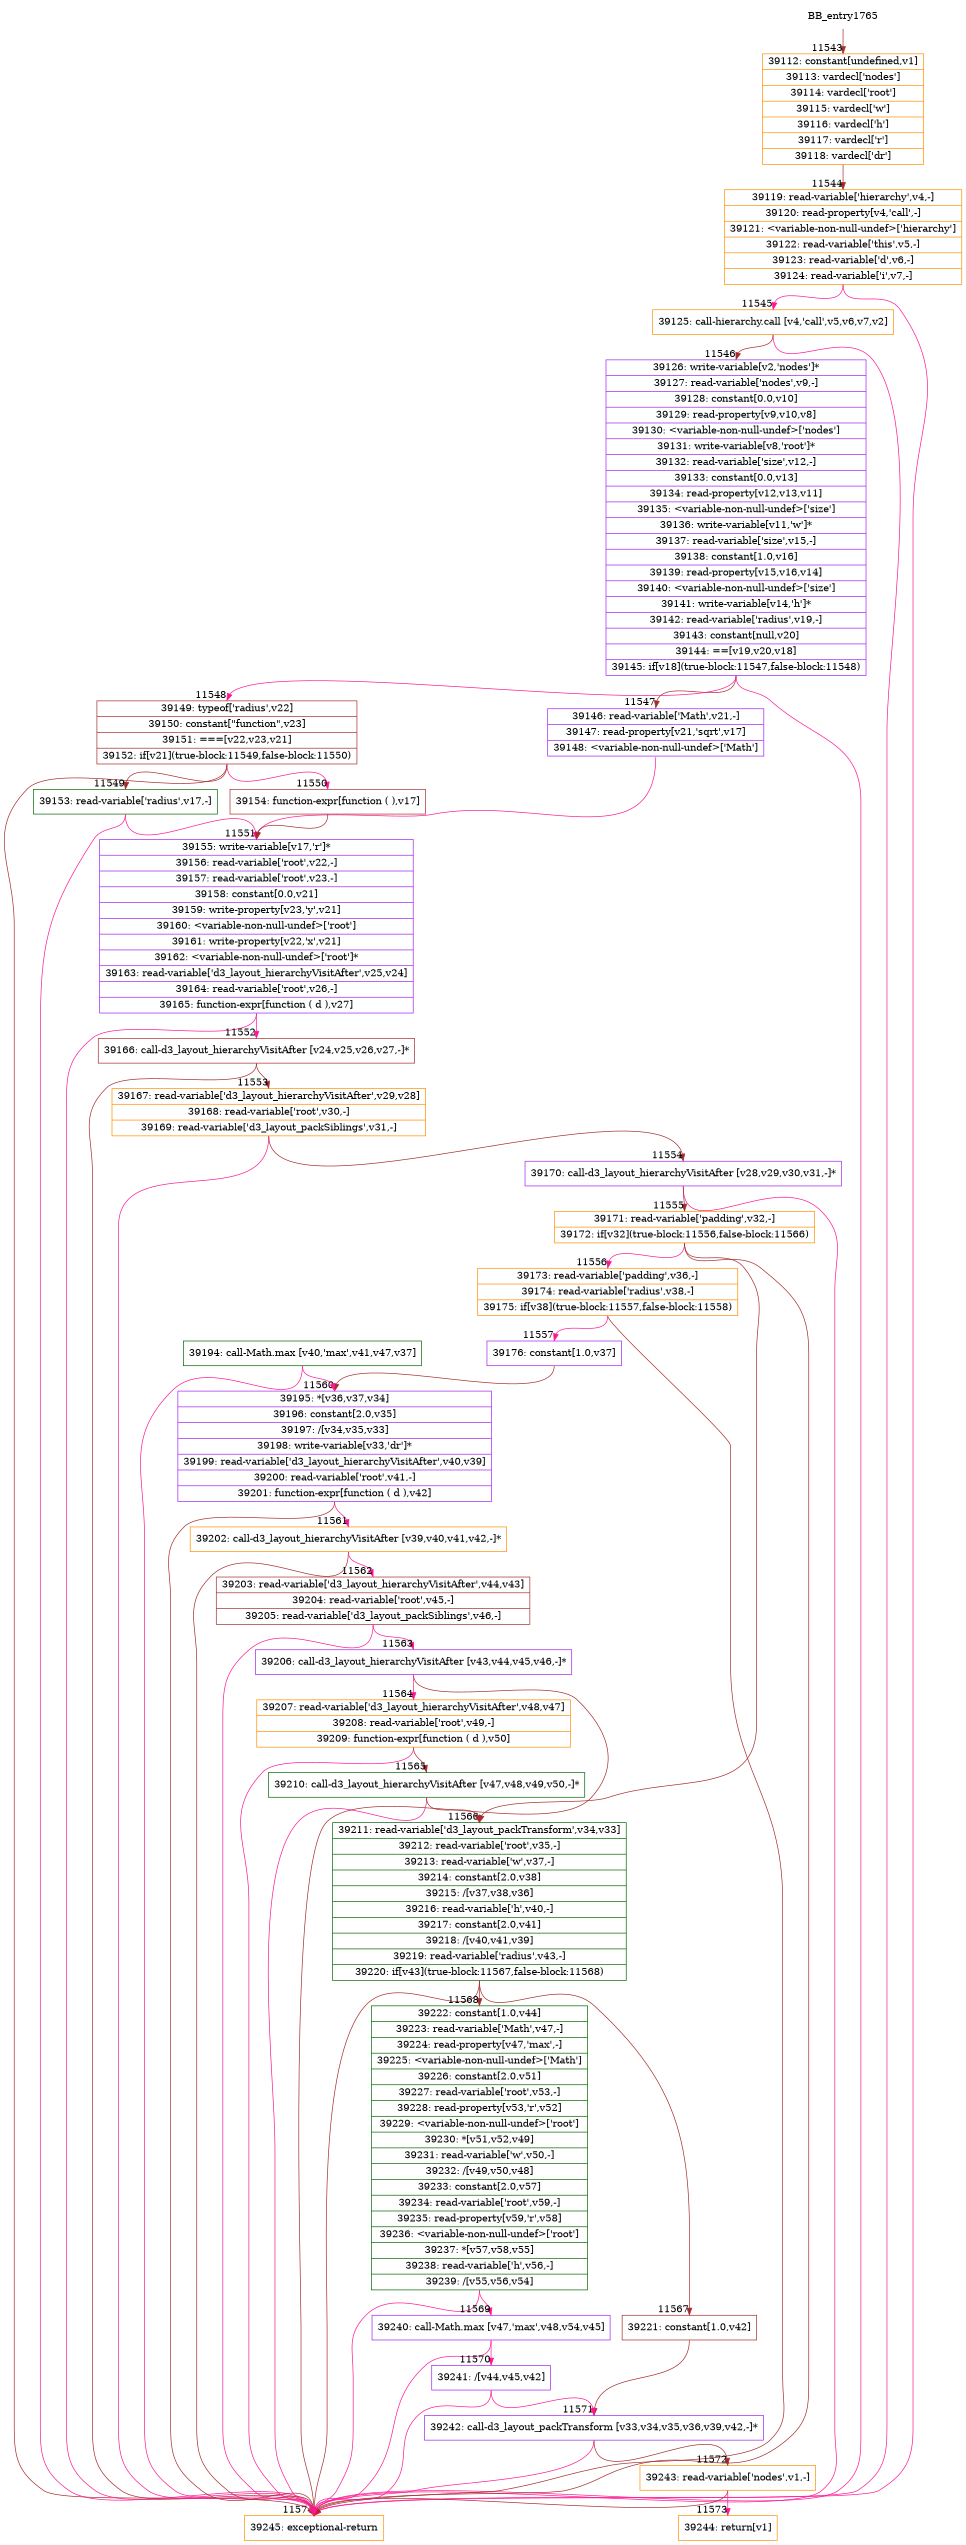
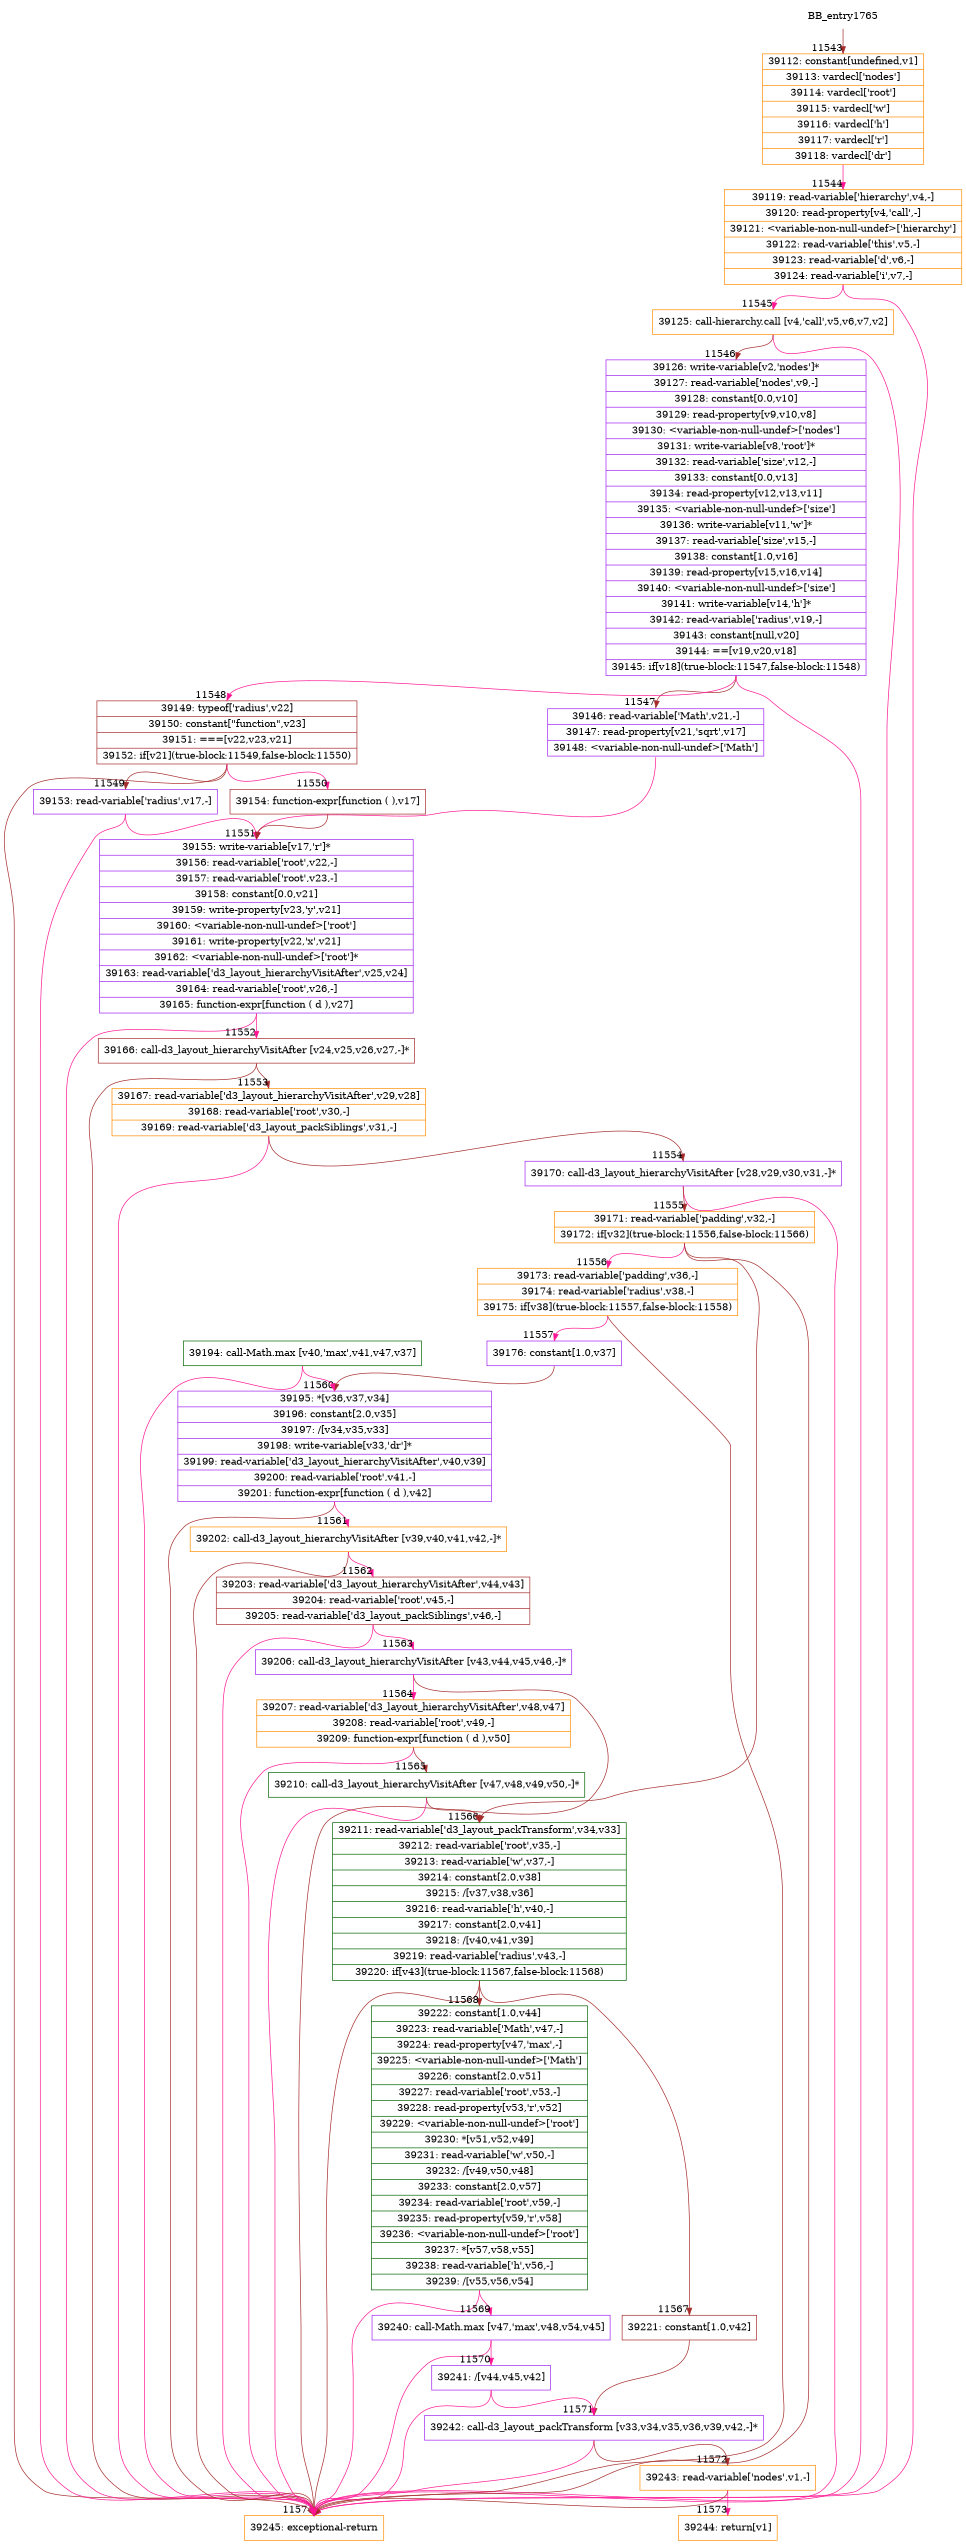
(843, 174) -> (843, 174)
(125, 802) -> (125, 802)
